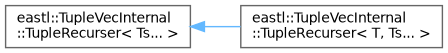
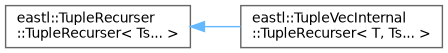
(98, 27) -> (98, 27)
